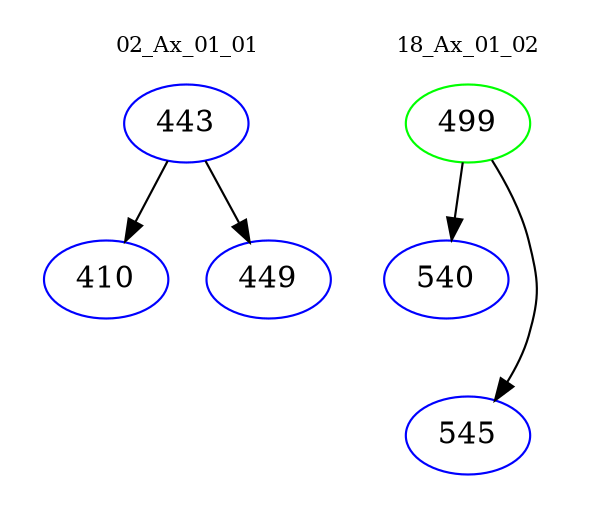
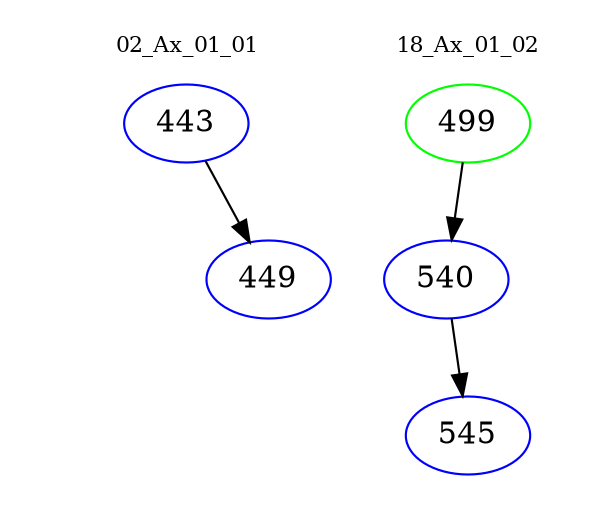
(535, 270) -> (456, 346)
(106, 280) -> none
